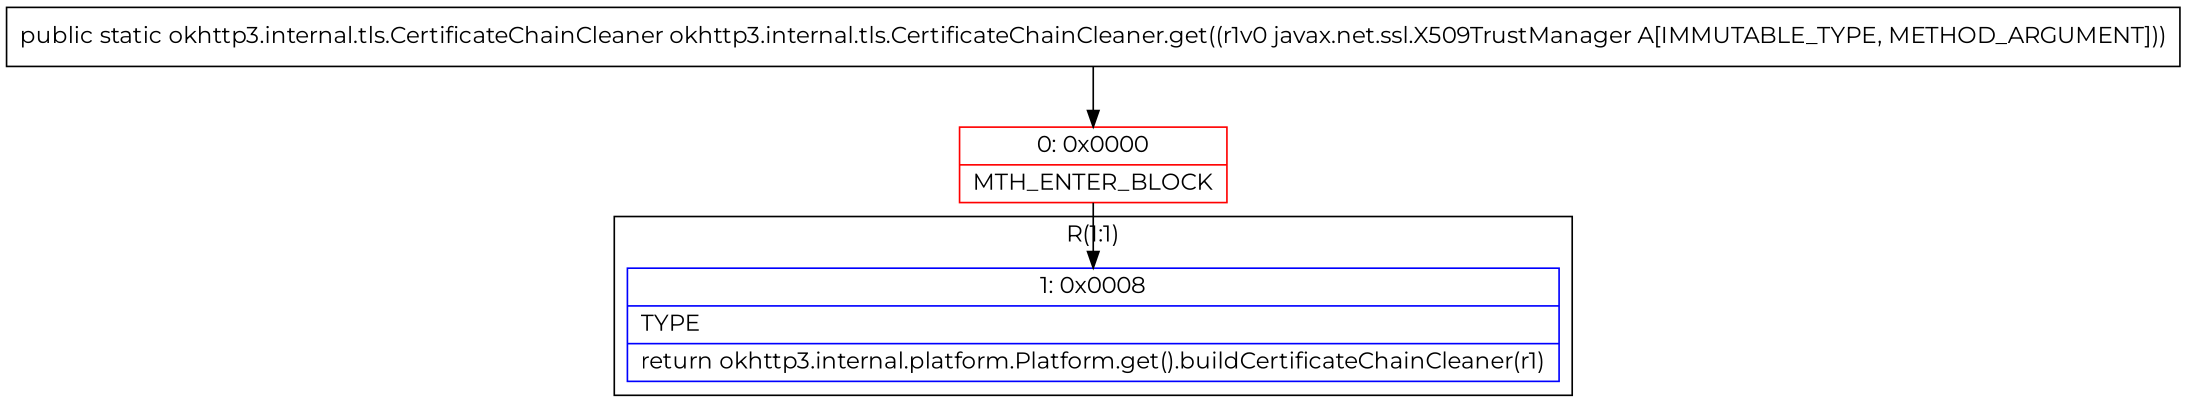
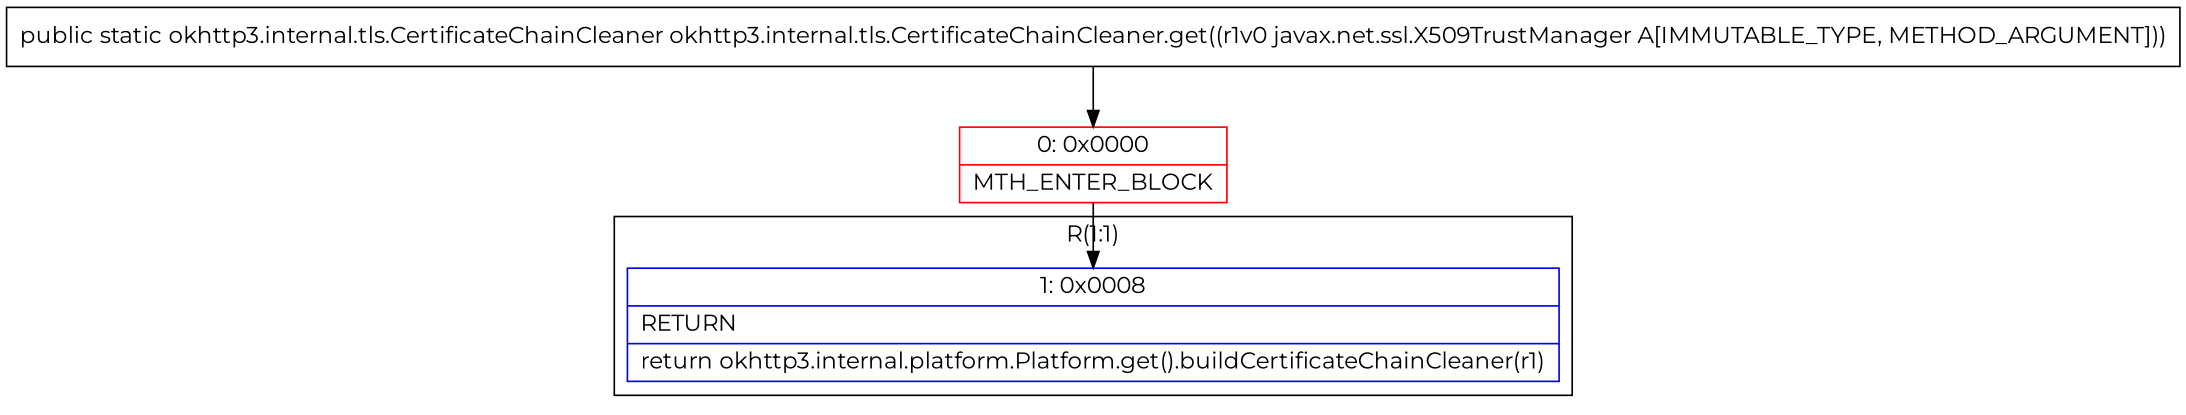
(671, 324) -> (689, 324)
